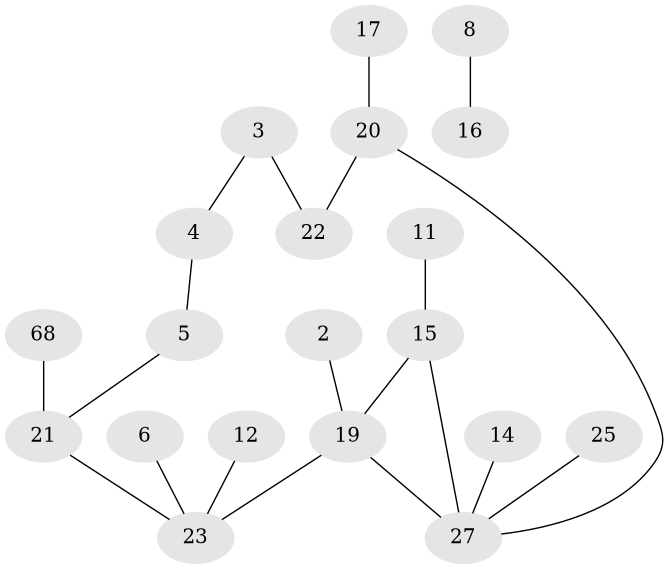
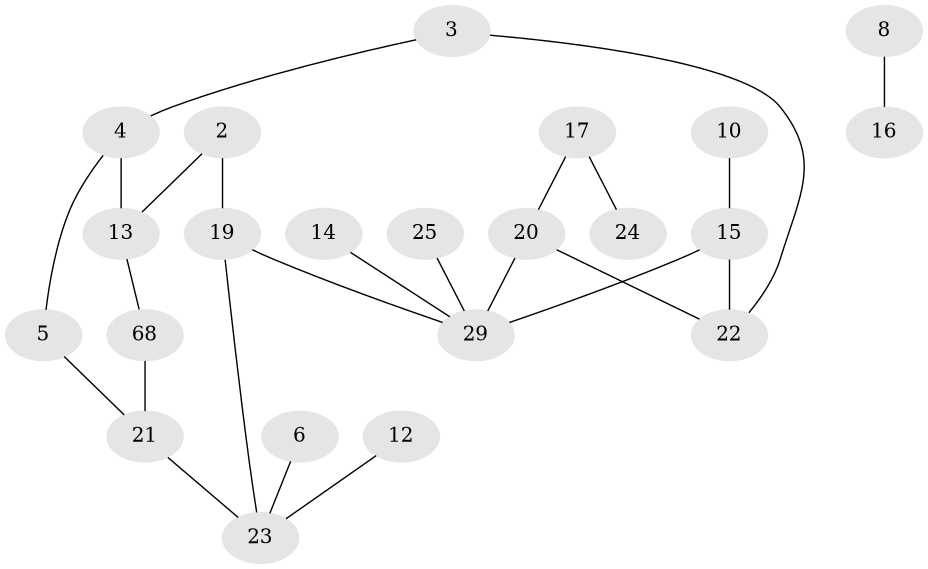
none -> (121, 234)
(425, 234) -> (730, 132)
none -> (628, 234)
(387, 386) -> (730, 285)
(463, 538) -> (476, 335)
